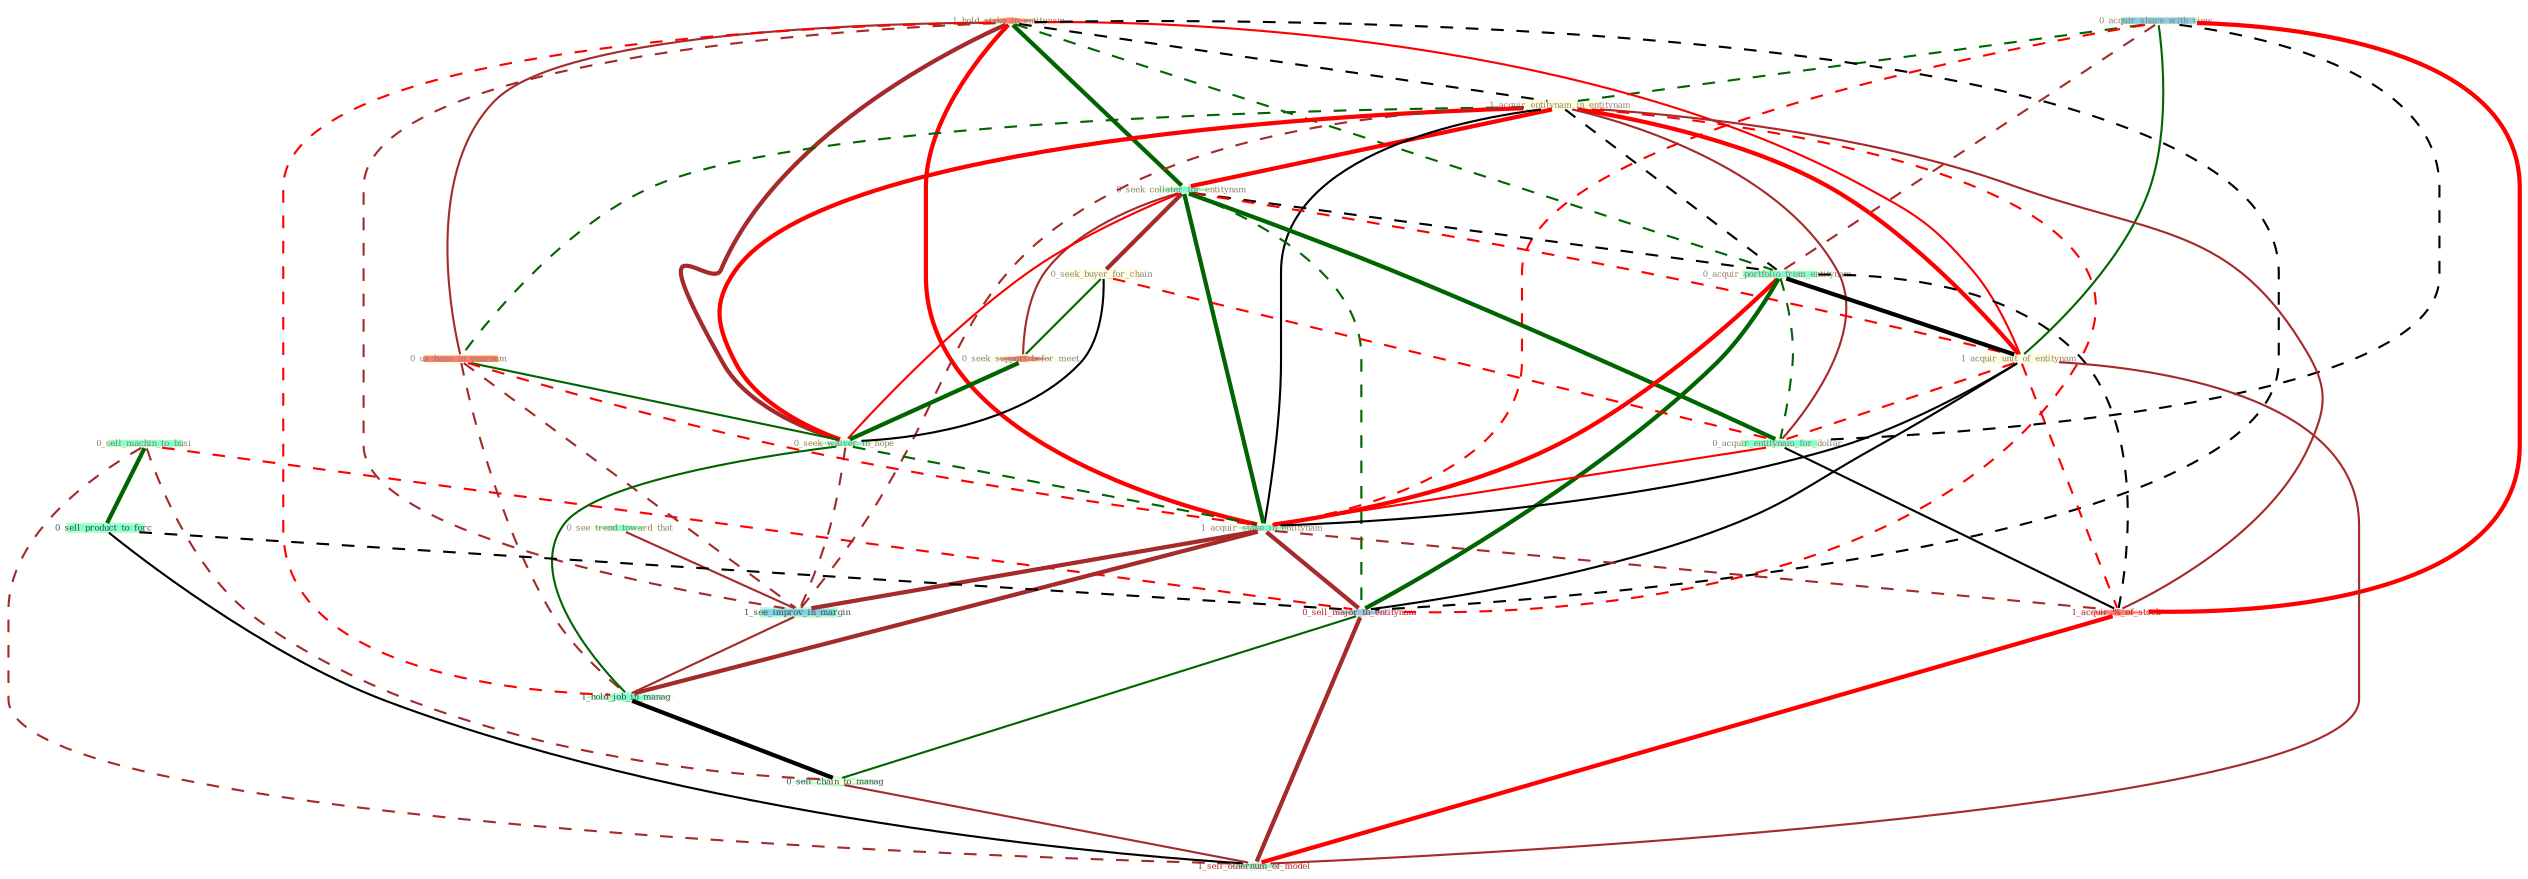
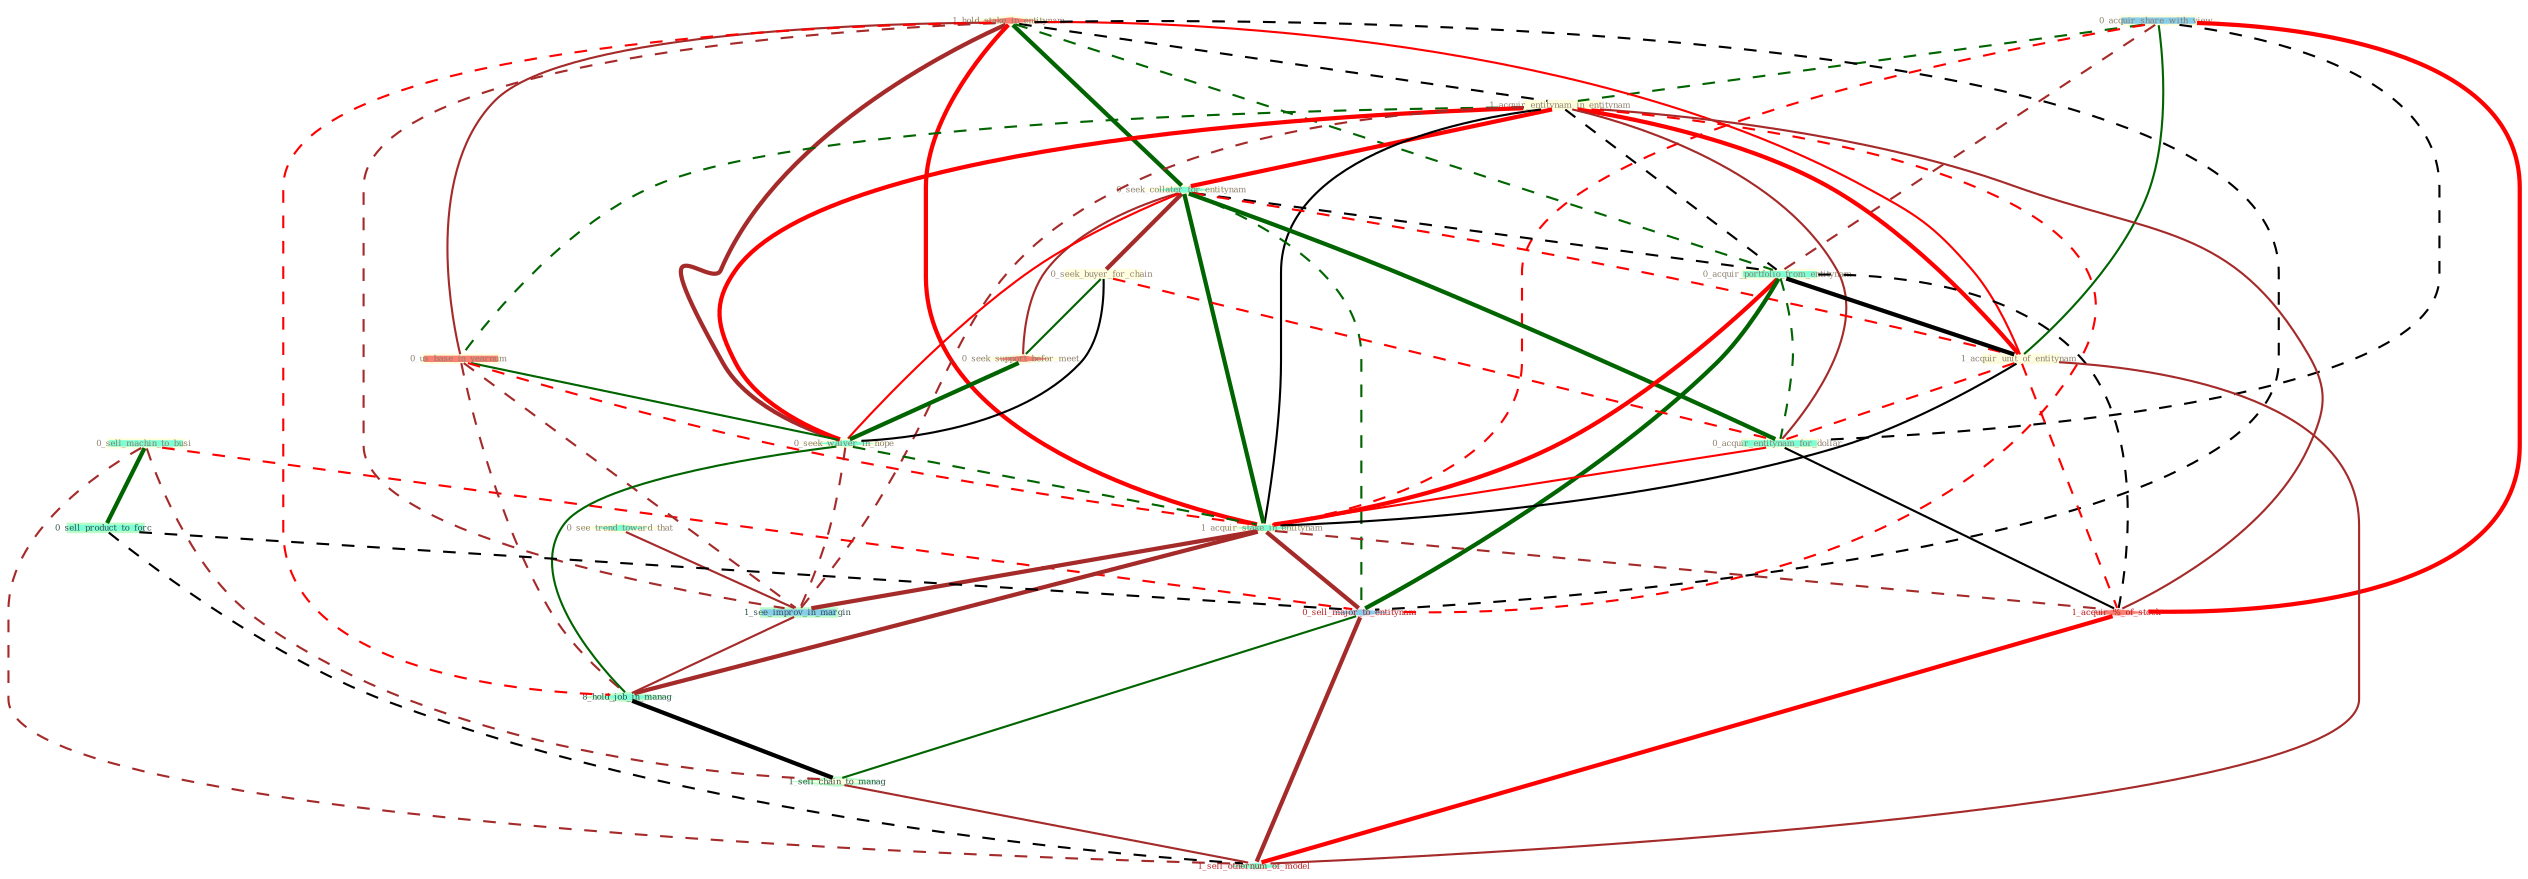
(1712, 532) -> none
(628, 697) -> (628, 697)
(649, 779) -> (649, 779)
(837, 782) -> (837, 782)
